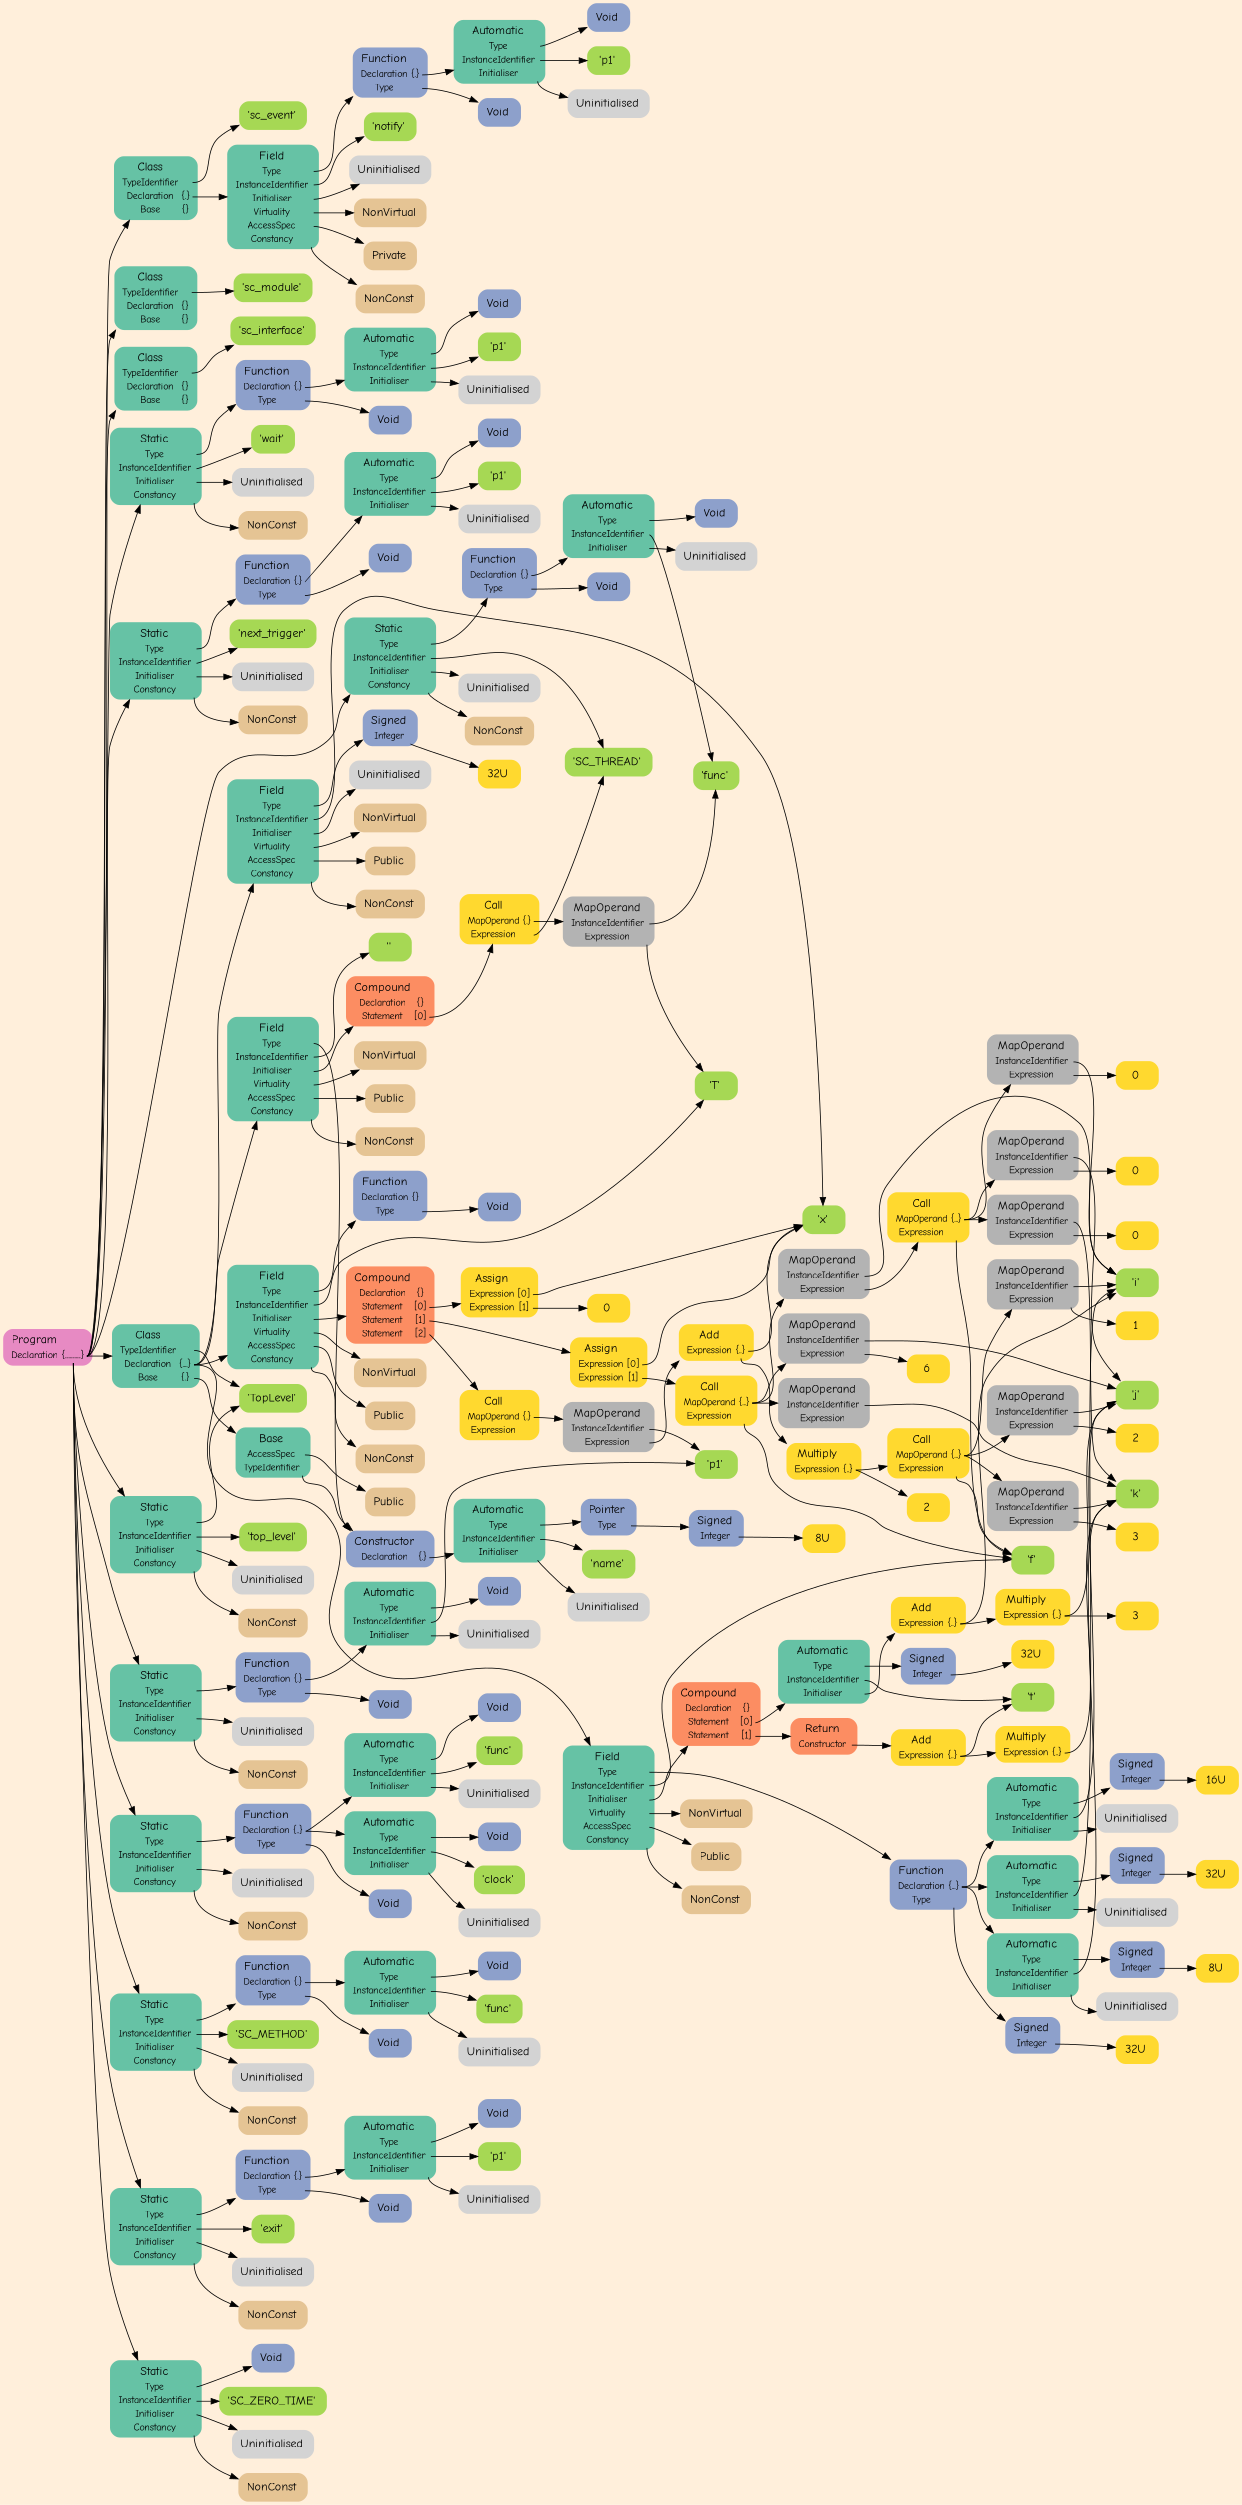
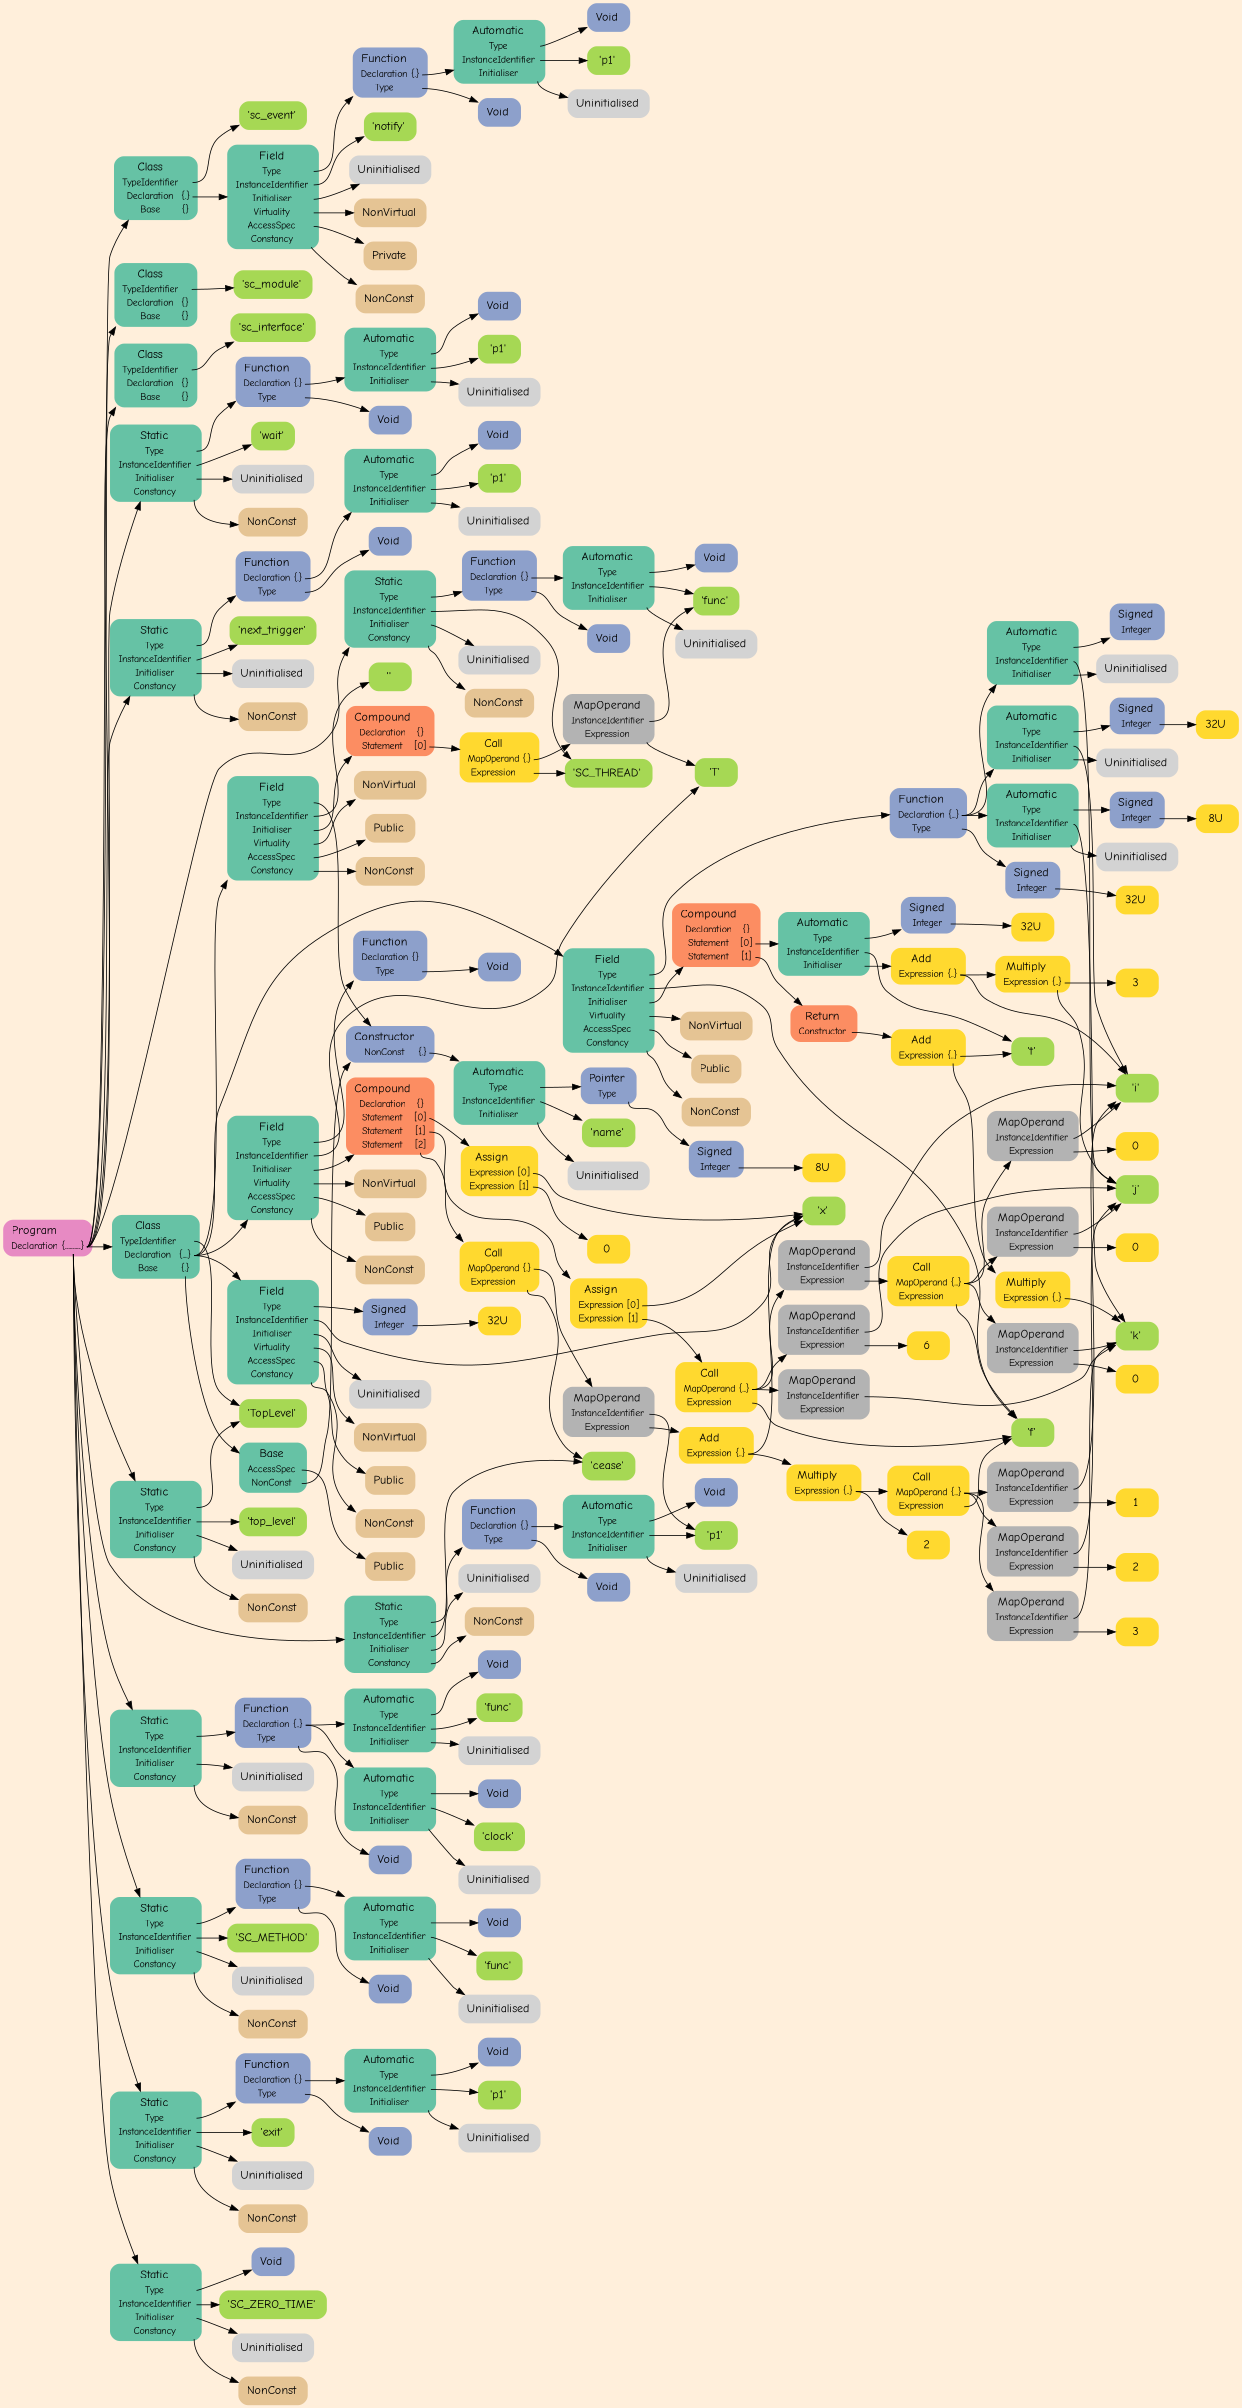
none -> (609, 1466)
(271, 1468) -> (272, 1483)
(385, 1557) -> (385, 1052)
(1217, 1780) -> none
